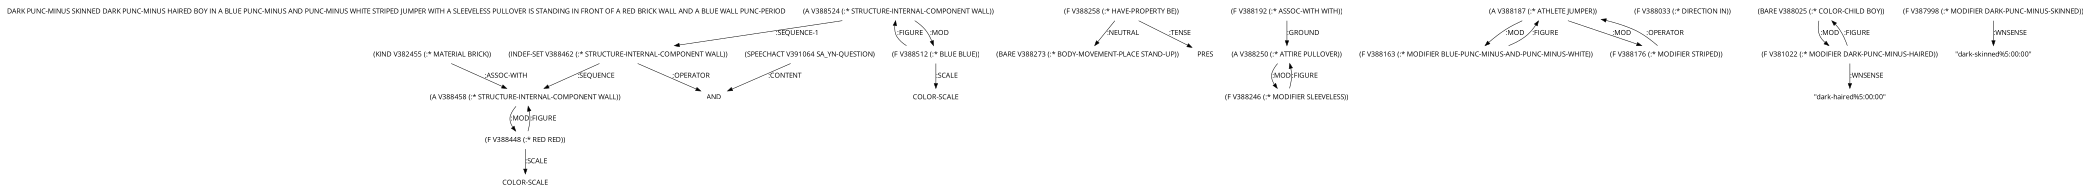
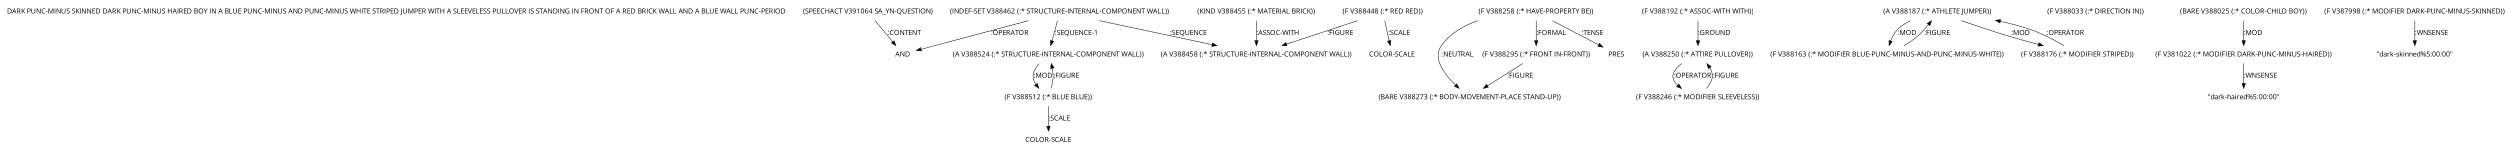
(761, 33) -> (1055, 31)
(1842, 34) -> none
(432, 55) -> (1256, 12)
none -> (1536, 55)
(1282, 76) -> (1693, 76)
(510, 116) -> none
